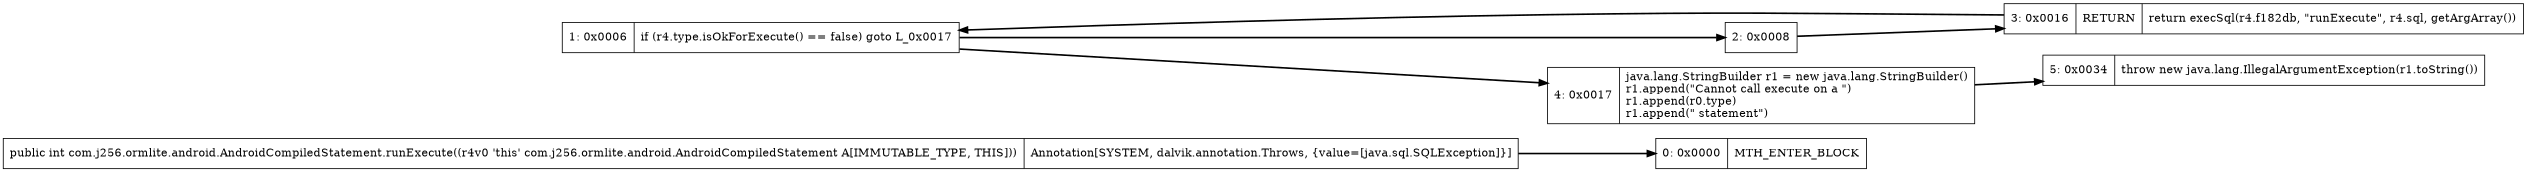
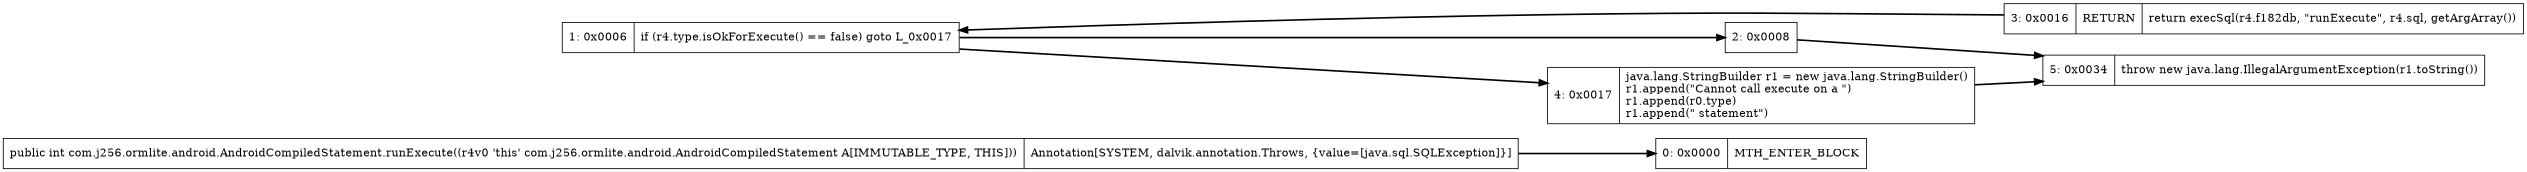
(1896, 33) -> (1916, 48)
